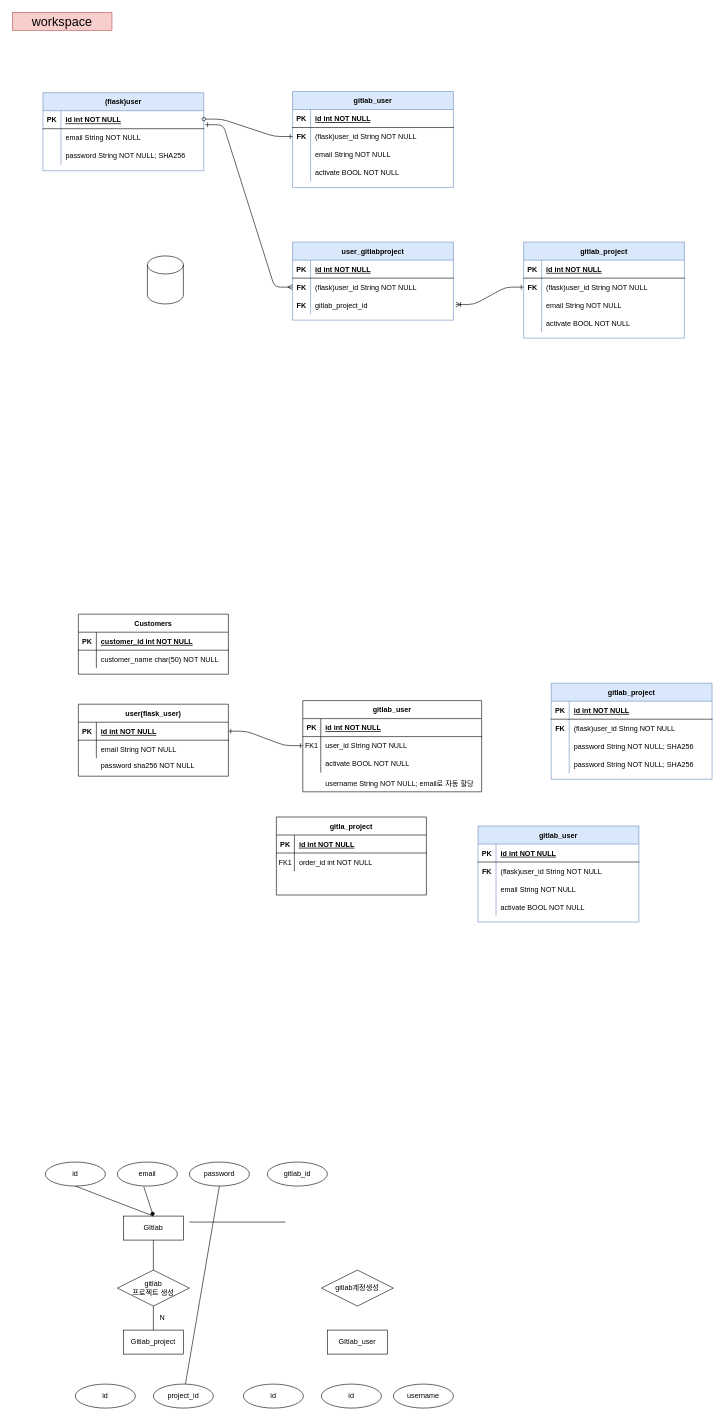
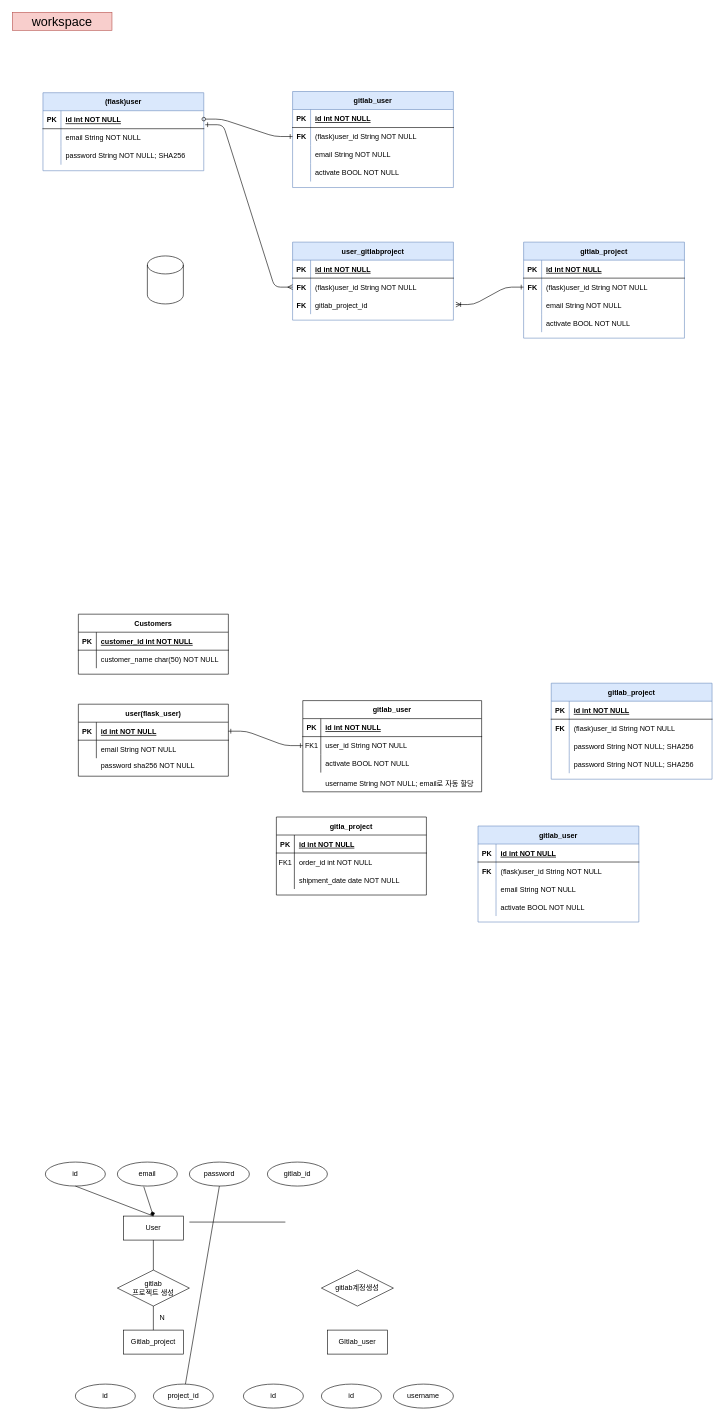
none -> (360, 880)
(153, 1228) -> (153, 1228)
